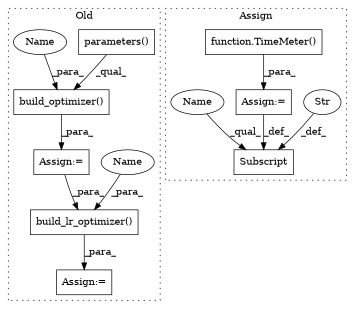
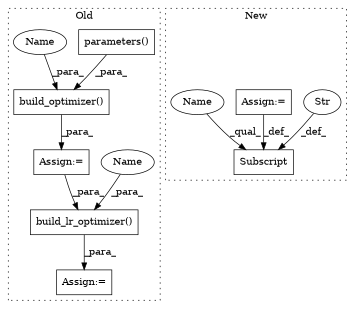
(256, 16) -> (256, 16)
(264, 42) -> none
(111, 72) -> (111, 72)
